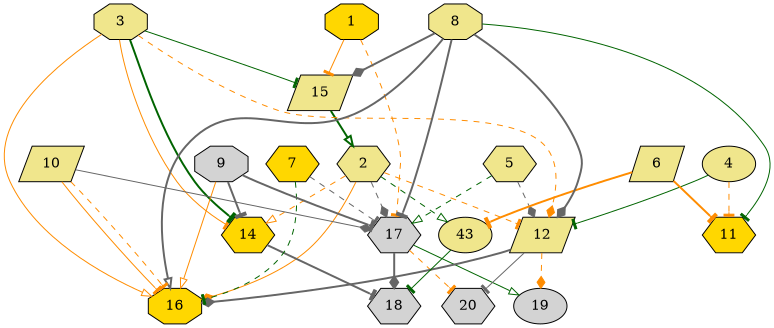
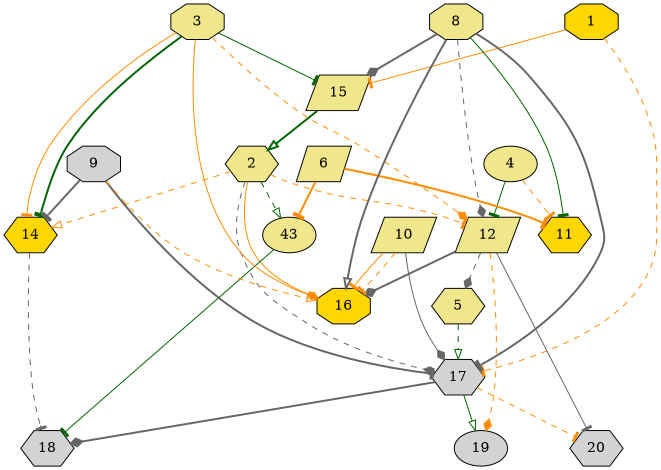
(555, 108) -> (466, 123)
(292, 164) -> none
(524, 194) -> (475, 265)
(200, 230) -> (195, 259)
(319, 269) -> (29, 339)
